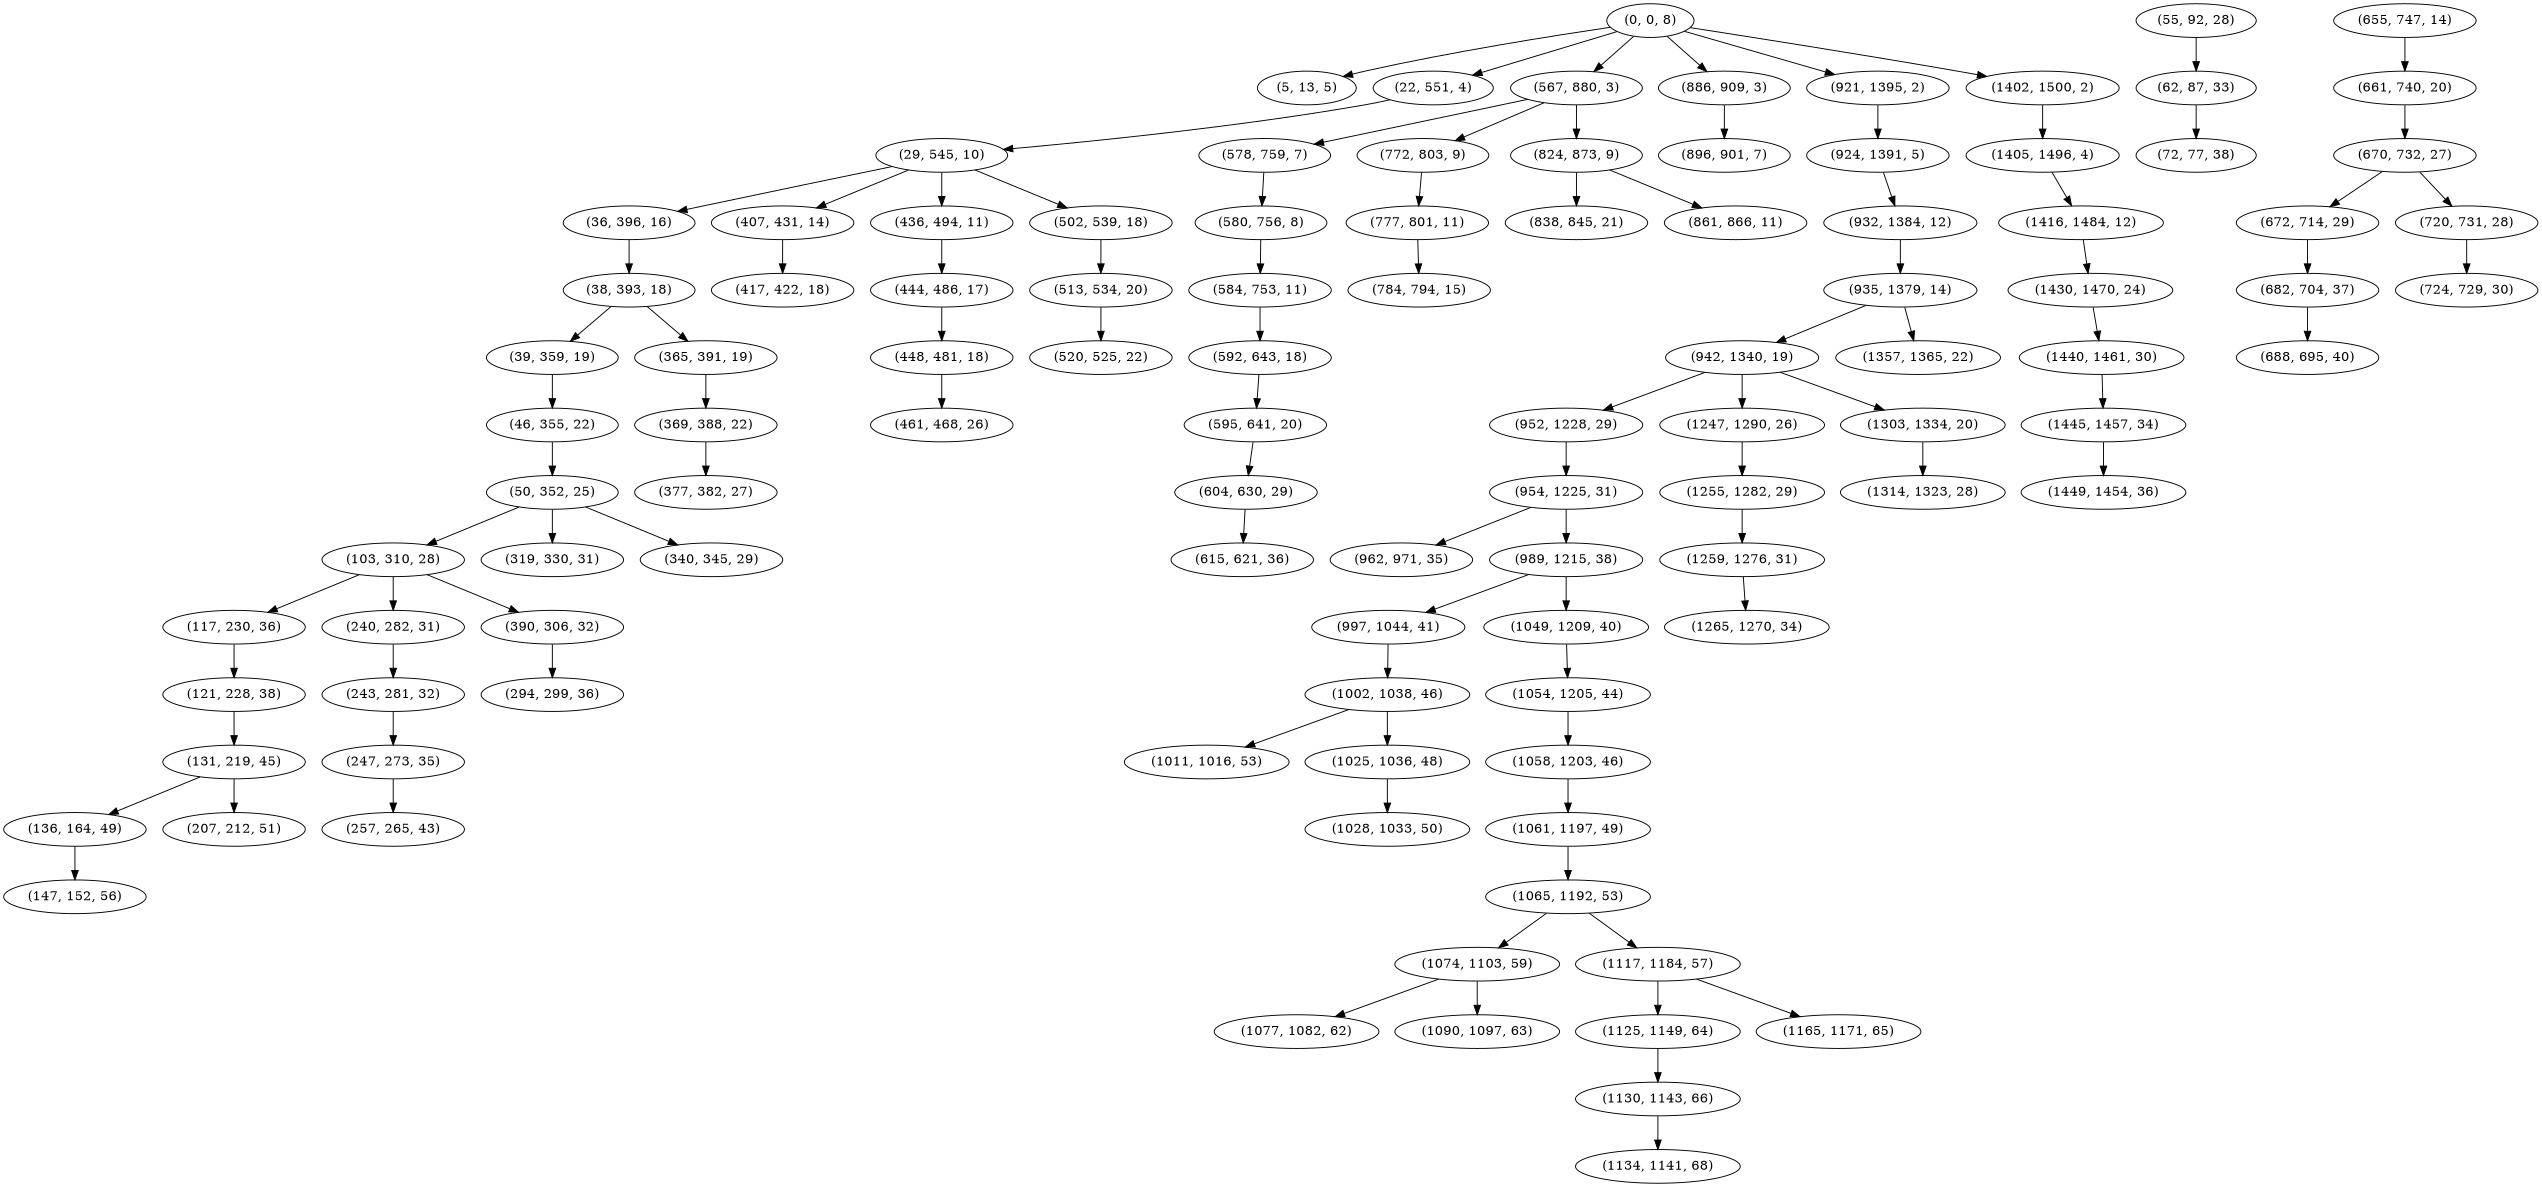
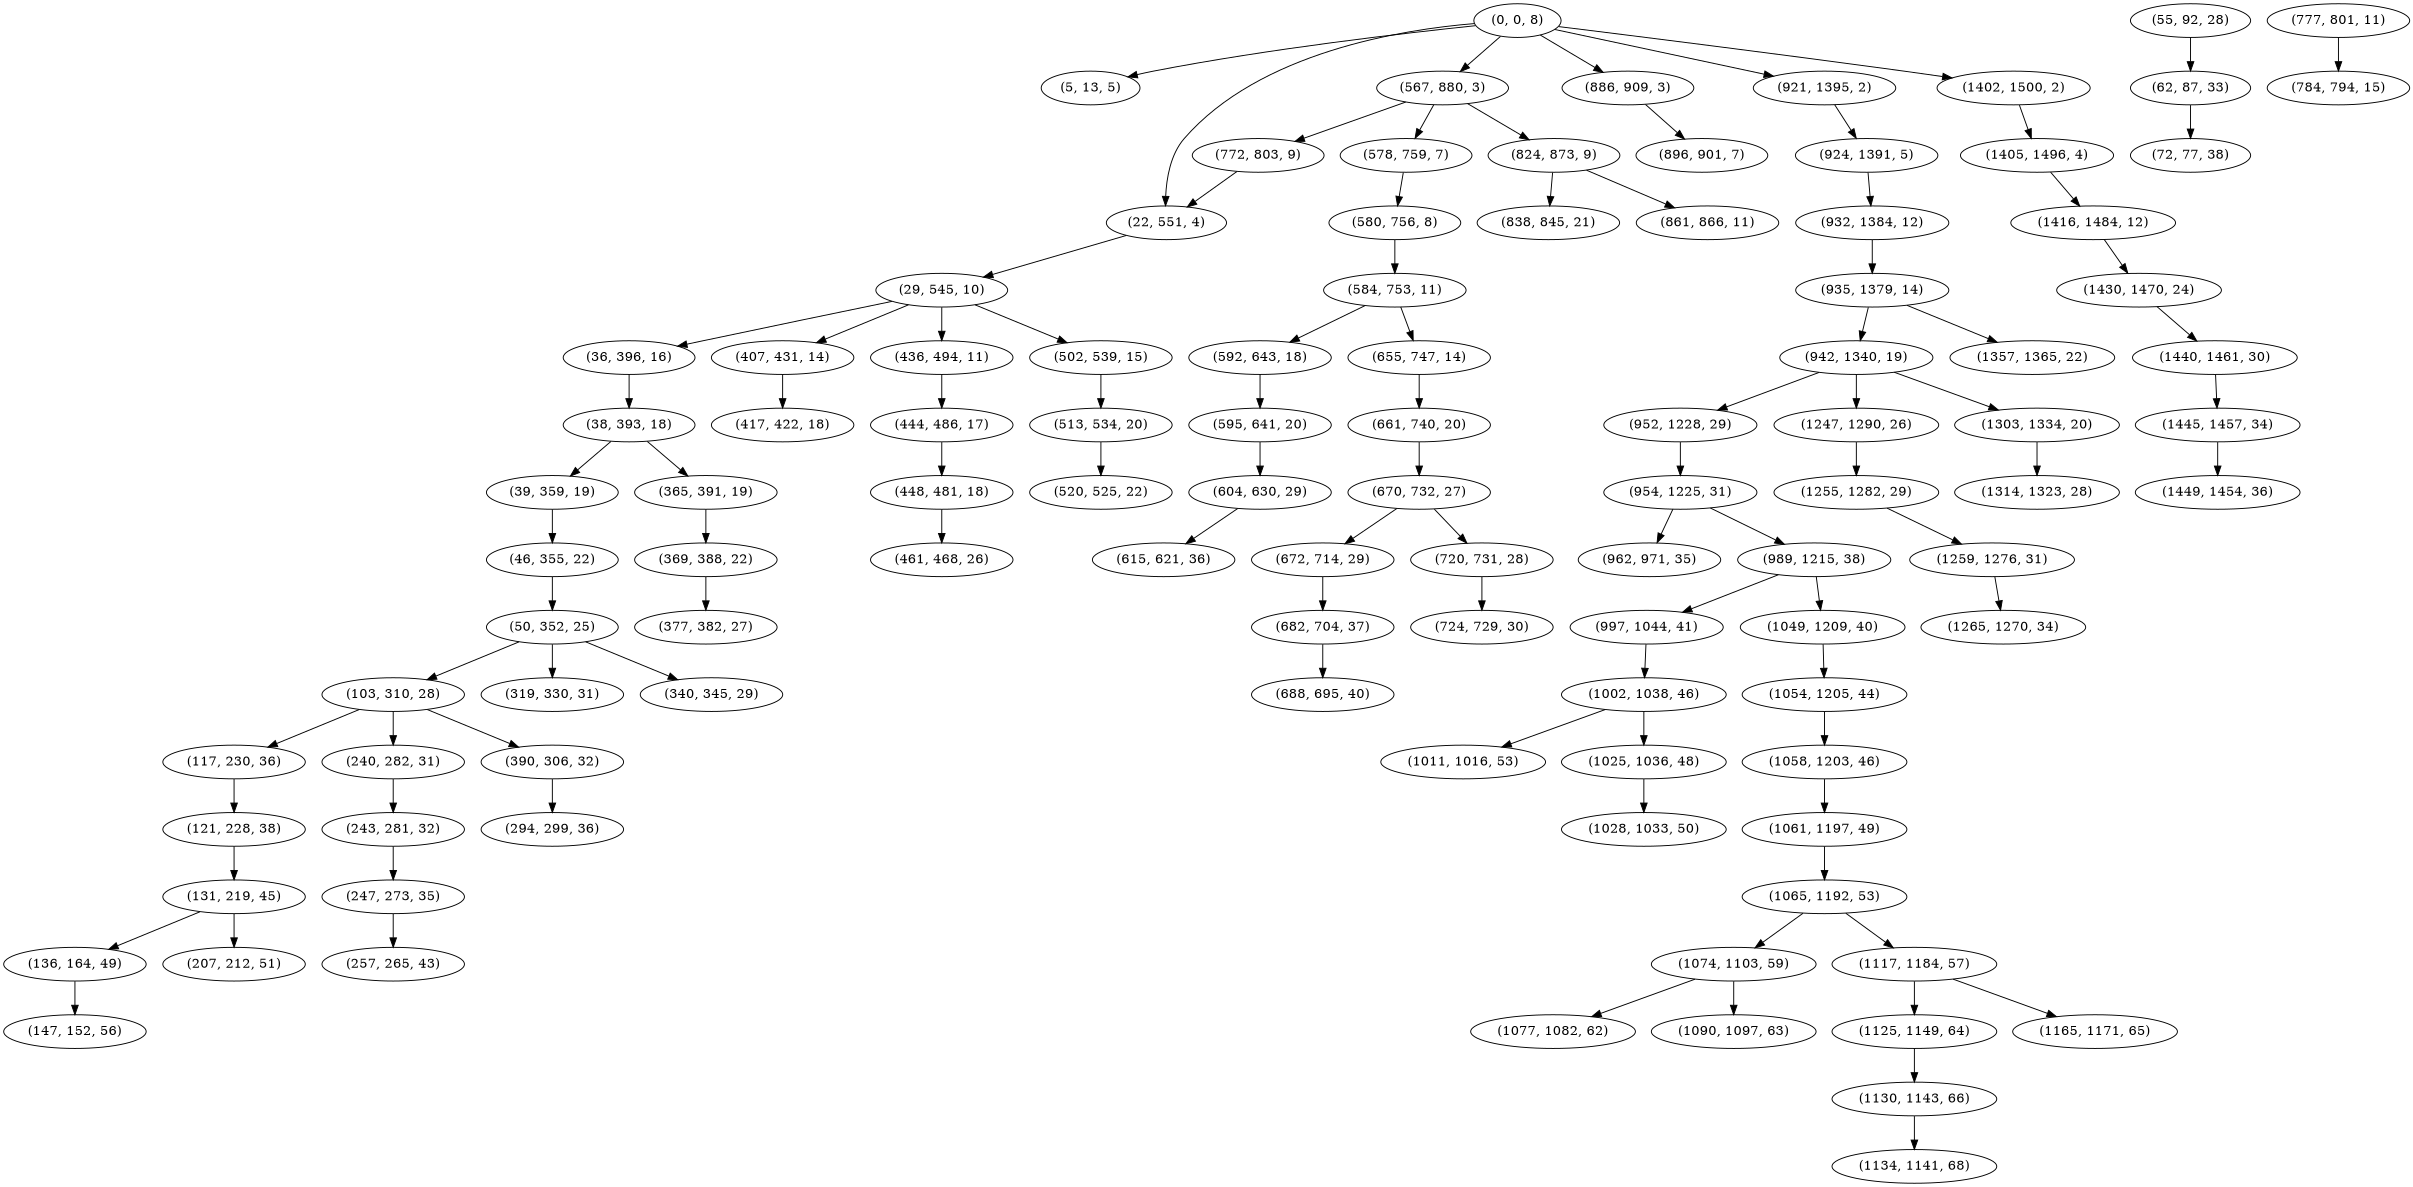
(1421, 185) -> (1216, 187)
(1101, 223) -> (1101, 358)
none -> (1405, 319)
